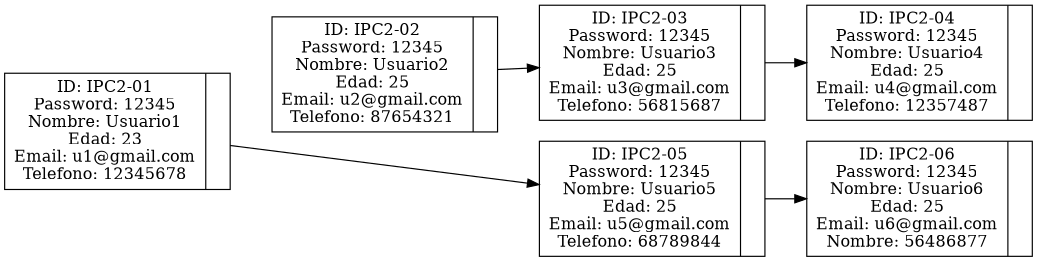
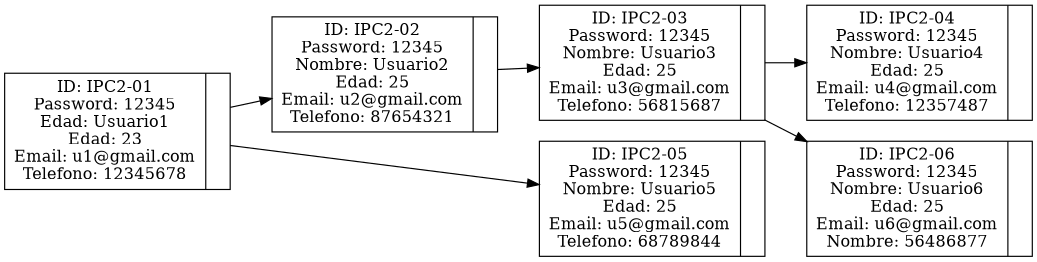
none -> (245, 104)
(105, 122) -> (105, 122)
(780, 199) -> (780, 128)
